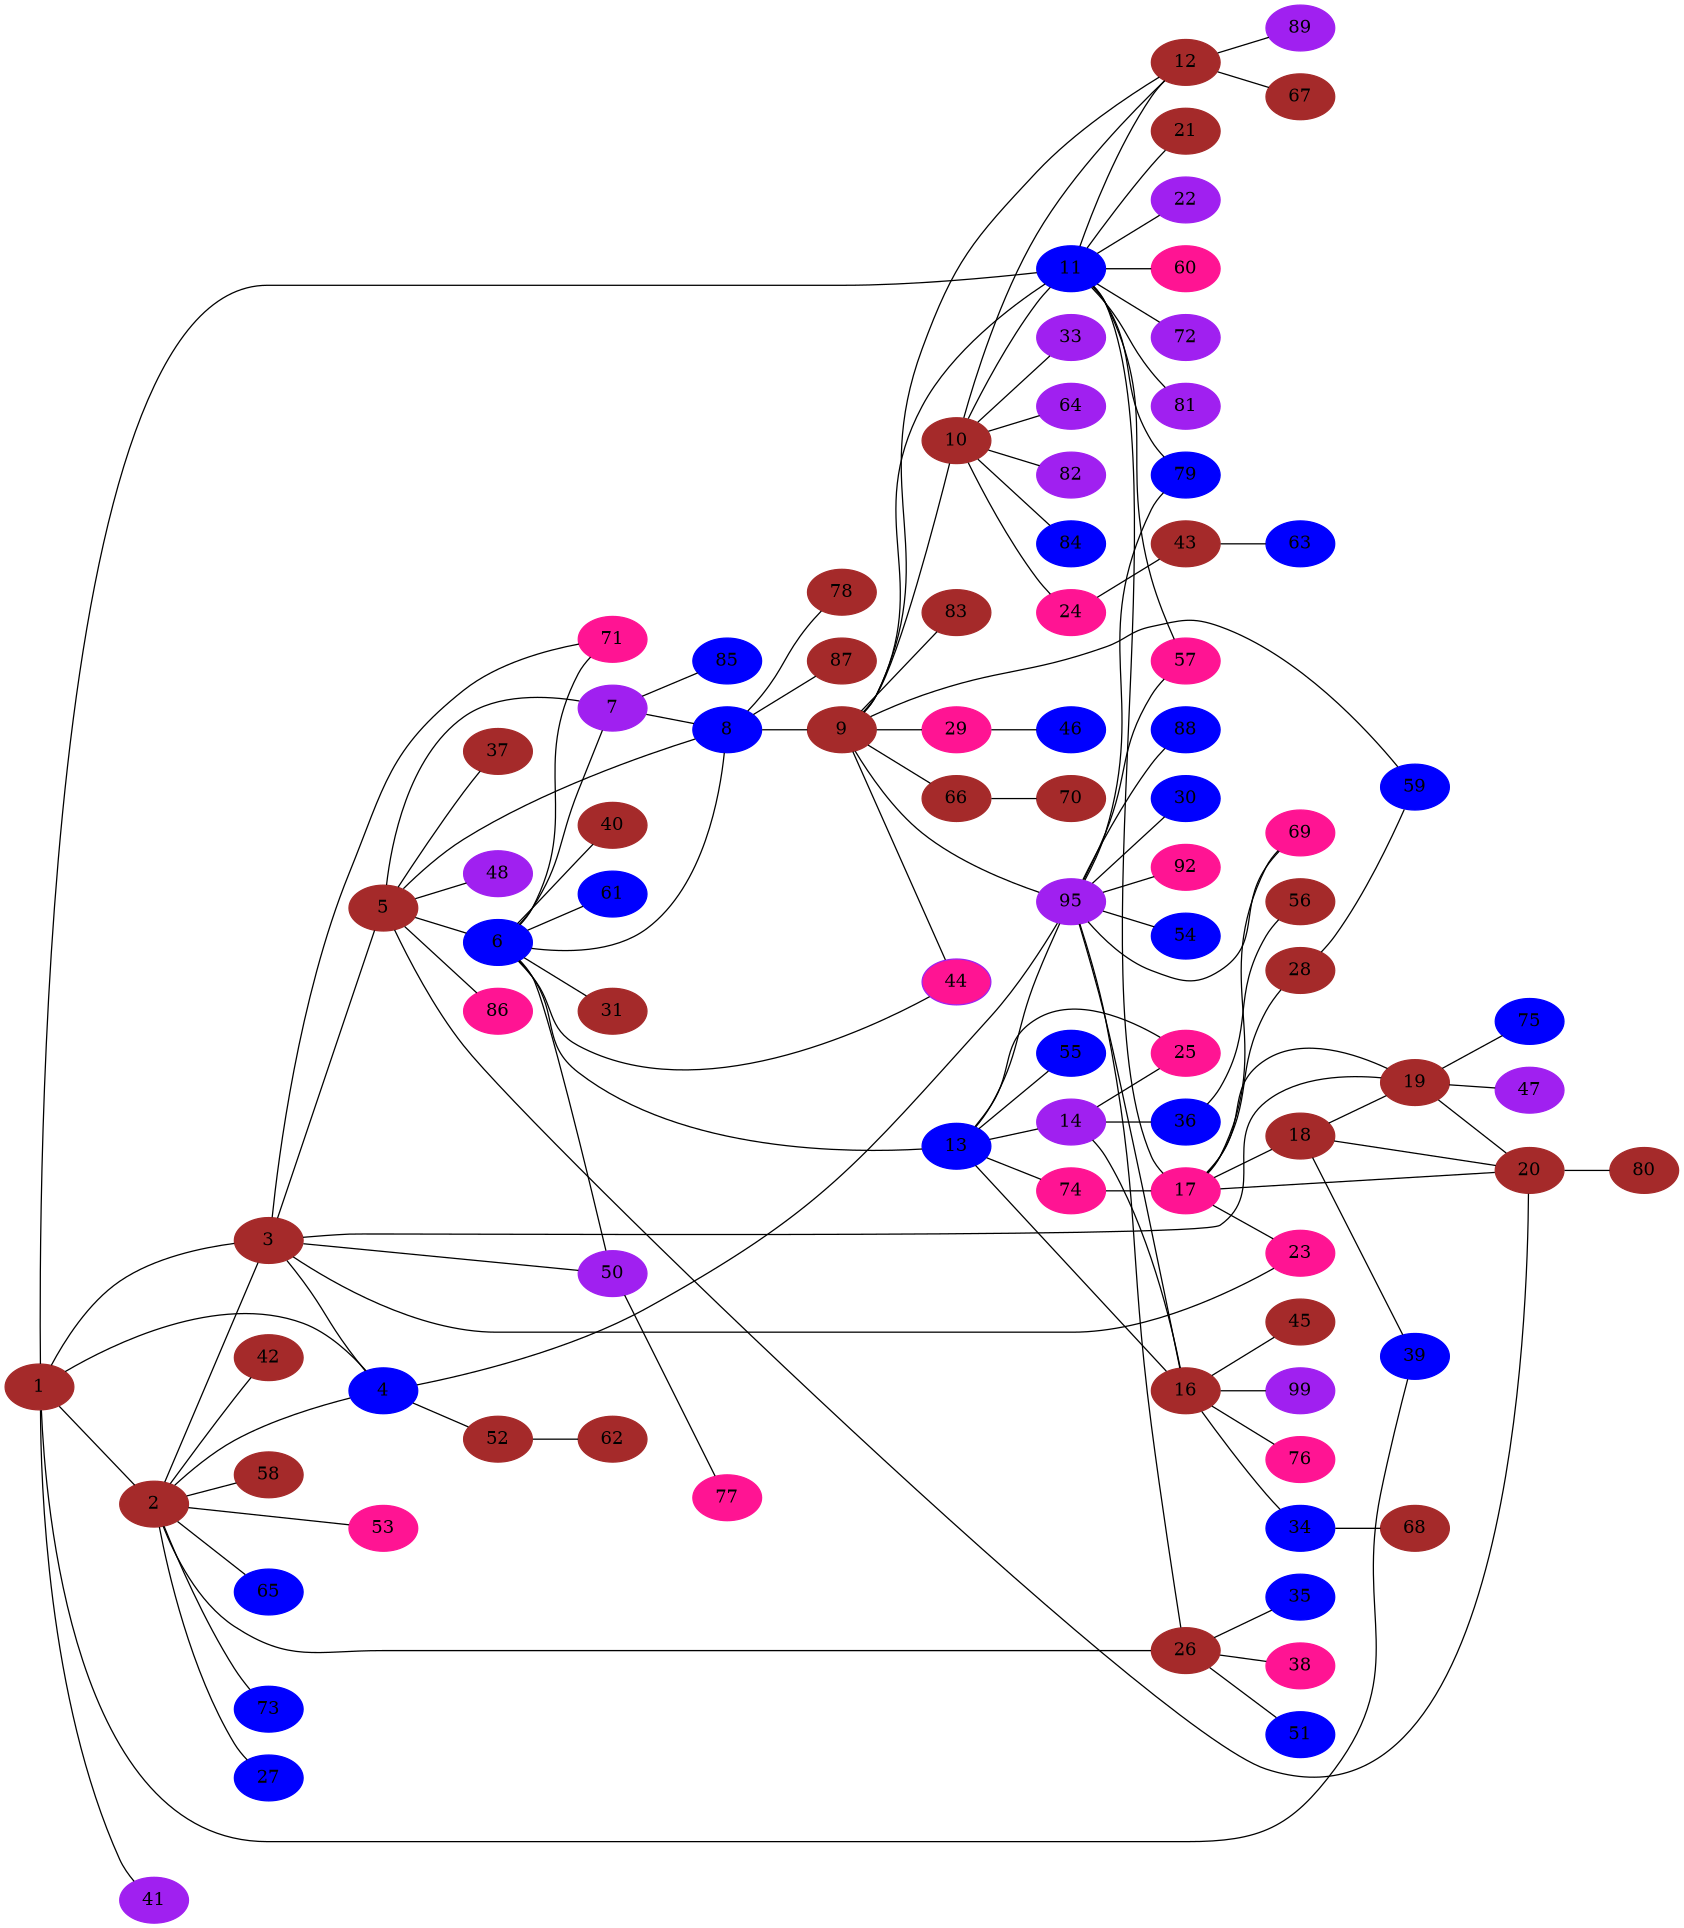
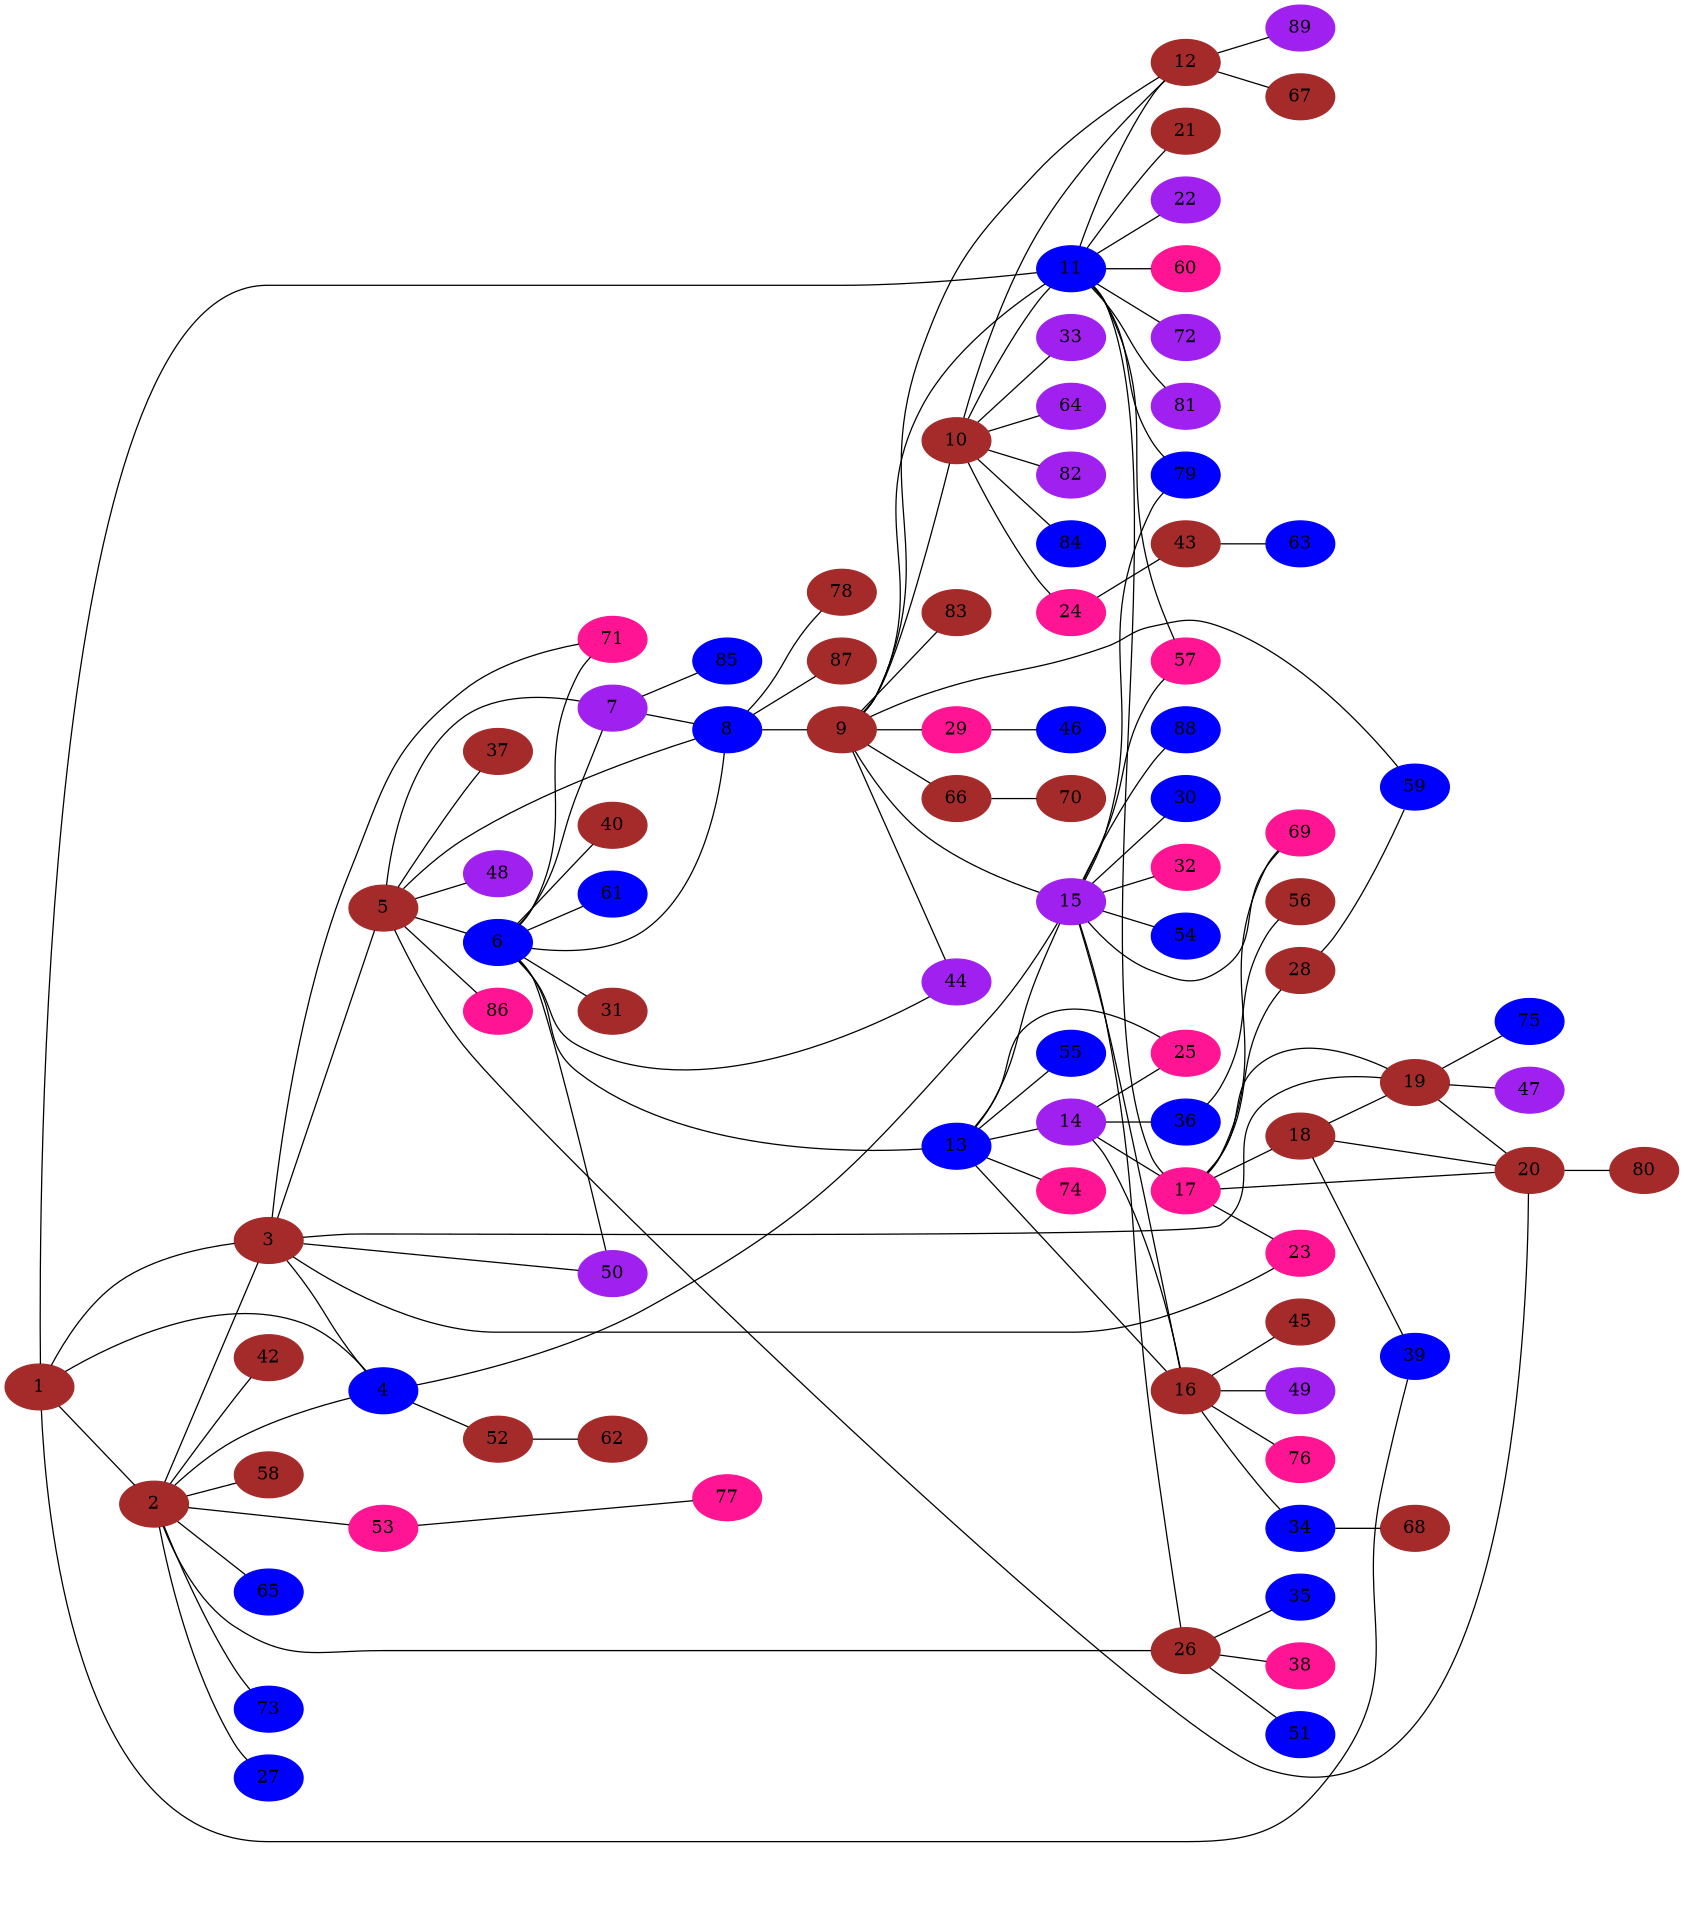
(1186, 867) -> (1186, 867)
(1071, 902) -> (1071, 902)
(956, 982) -> (956, 982)
(1129, 1191) -> (1118, 1150)
(670, 1386) -> (555, 1513)
(1300, 1391) -> (1300, 1391)
(154, 1900) -> none
